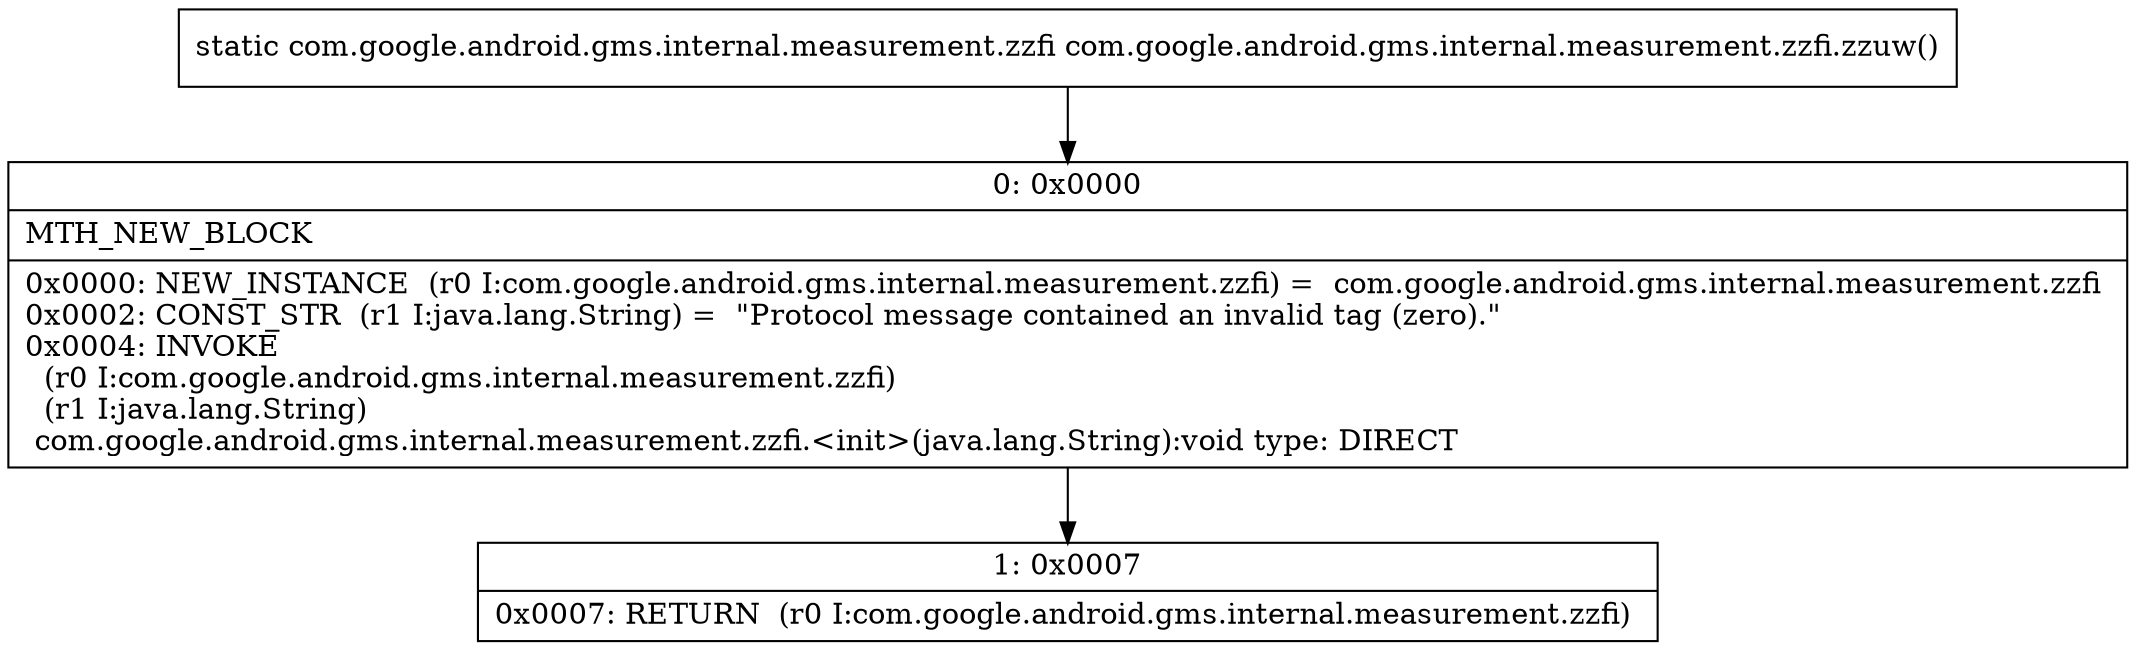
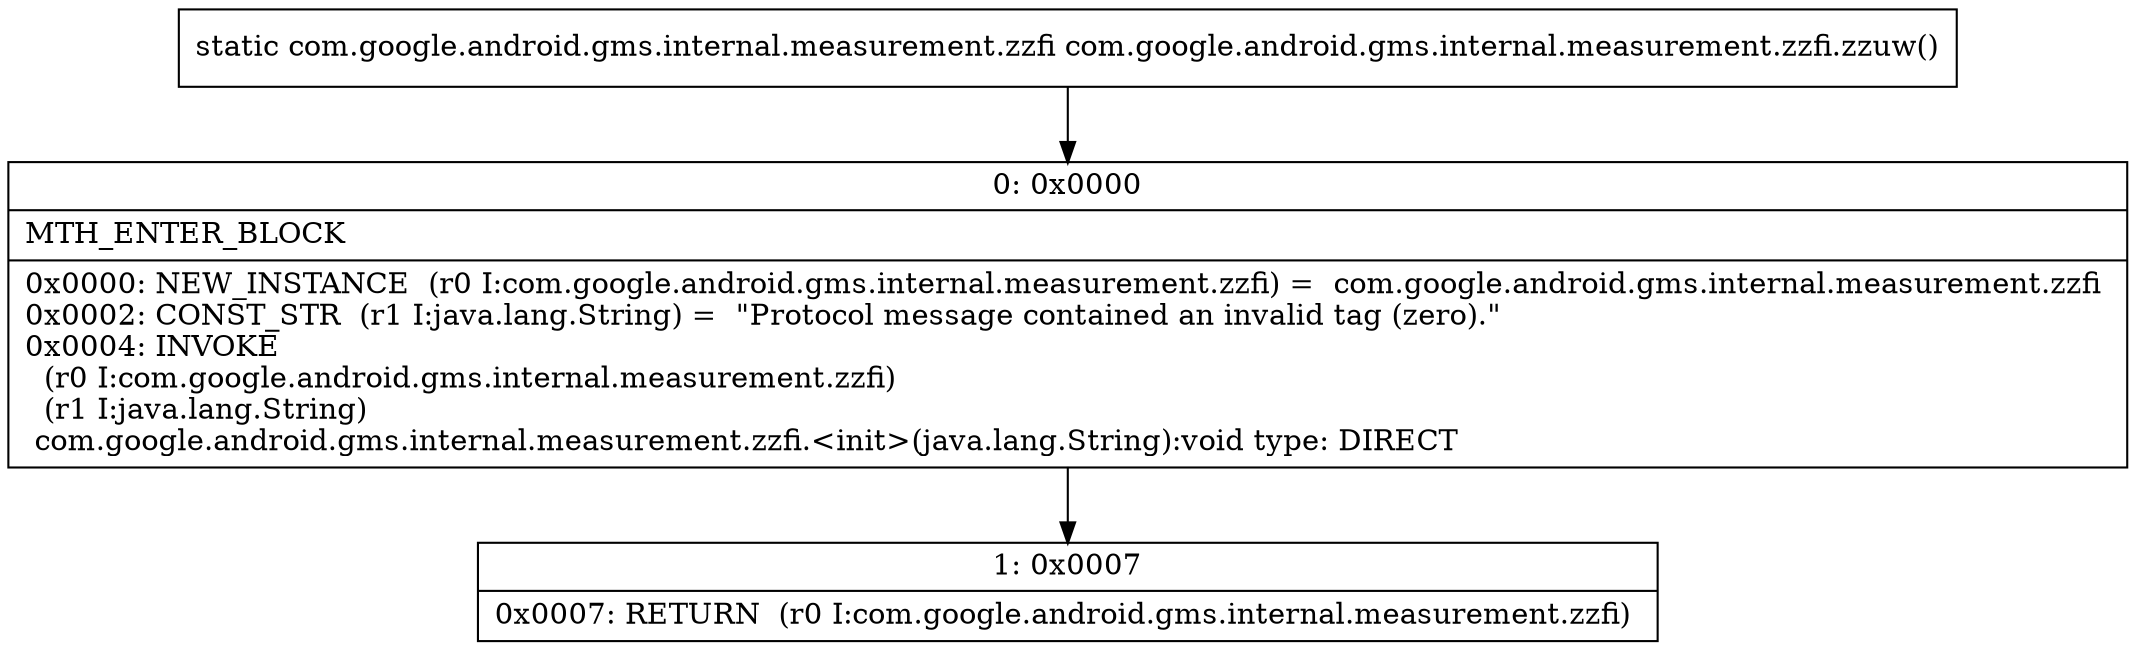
(169, 234) -> (186, 234)
